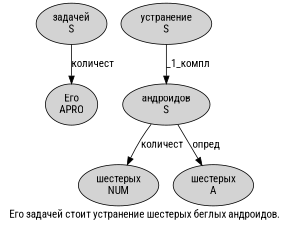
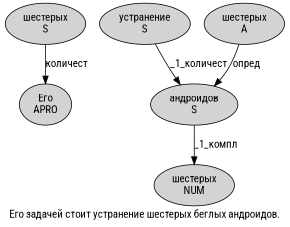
(72, 24) -> (45, 24)
(188, 64) -> (199, 64)
(188, 142) -> (231, 63)
(162, 145) -> (216, 145)
